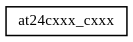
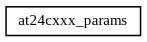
(66, 21) -> (73, 21)
